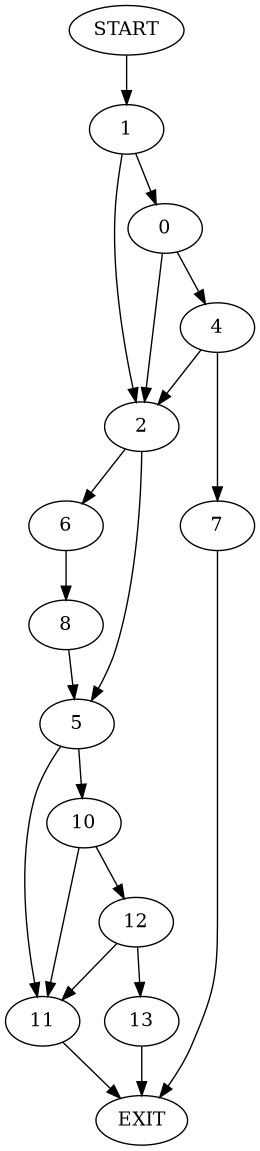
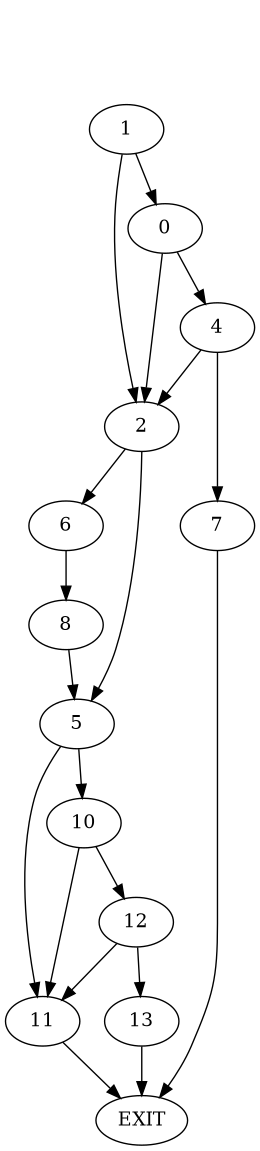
(127, 30) -> none
